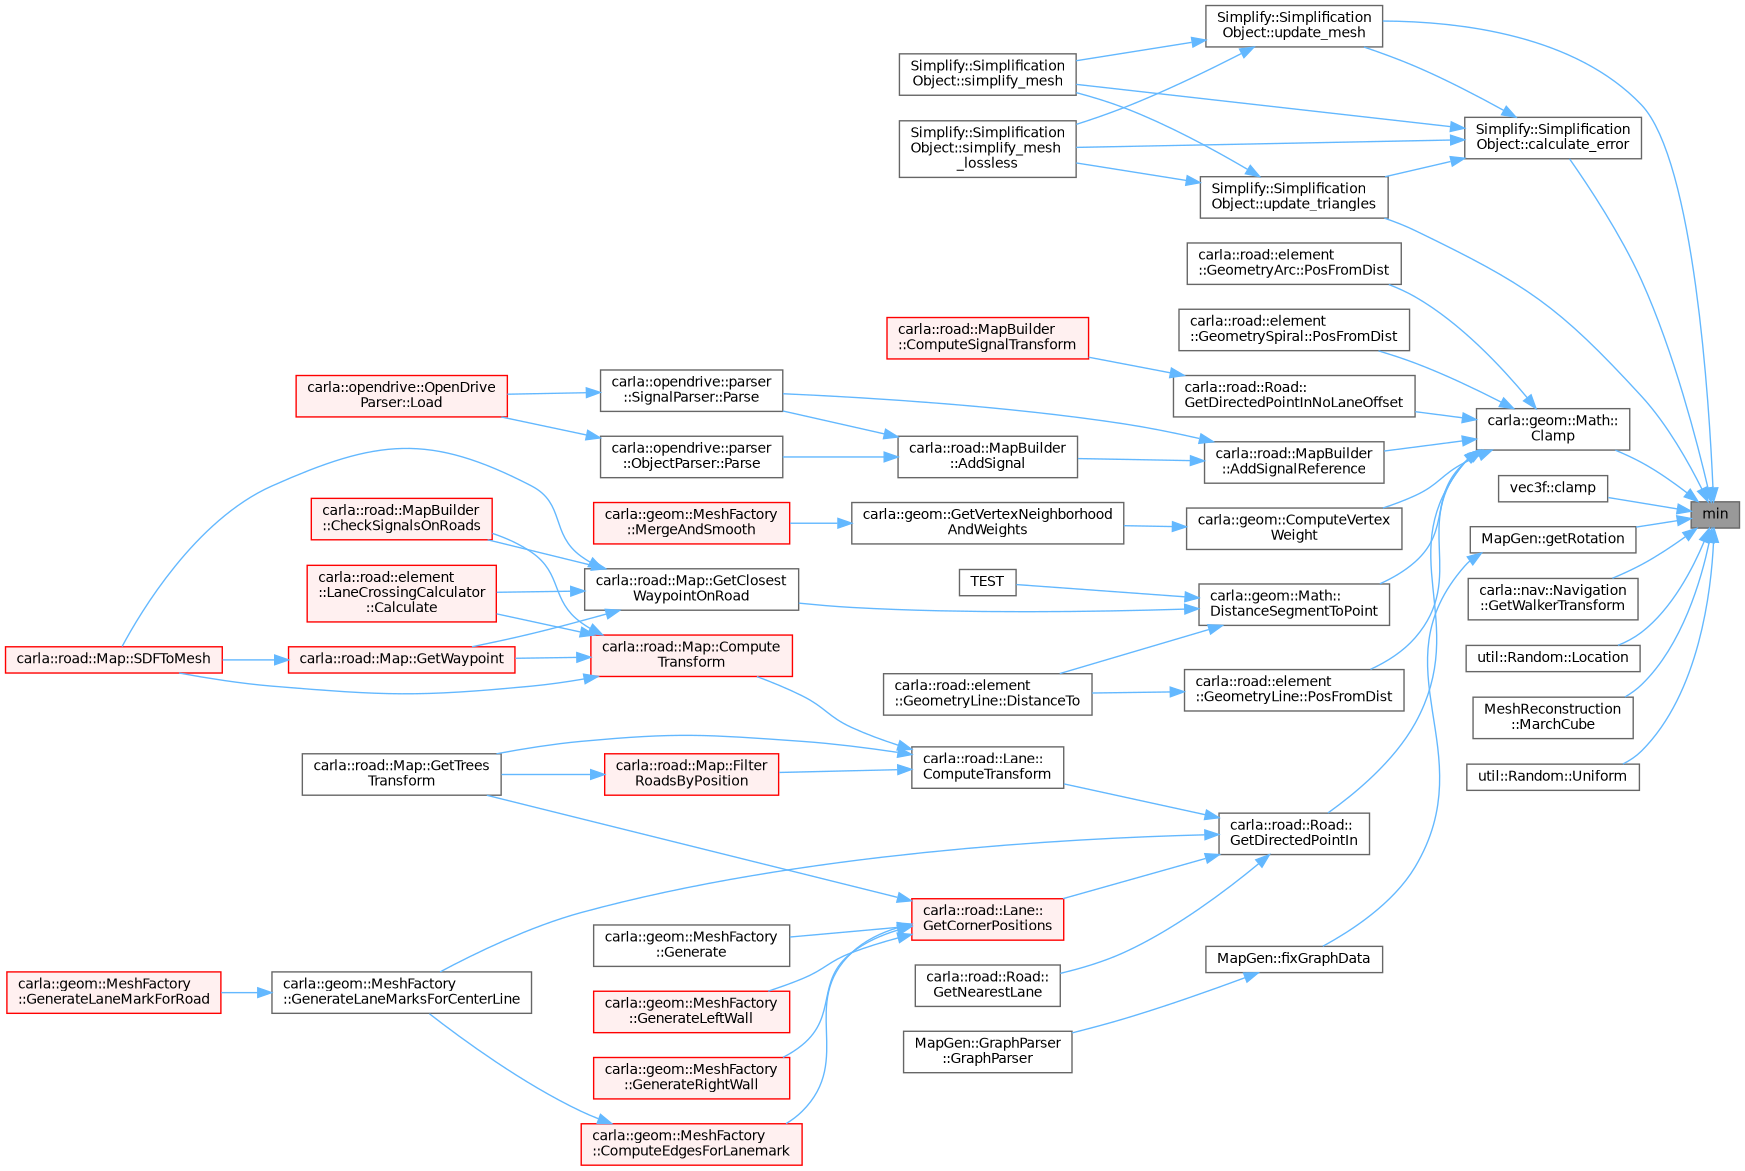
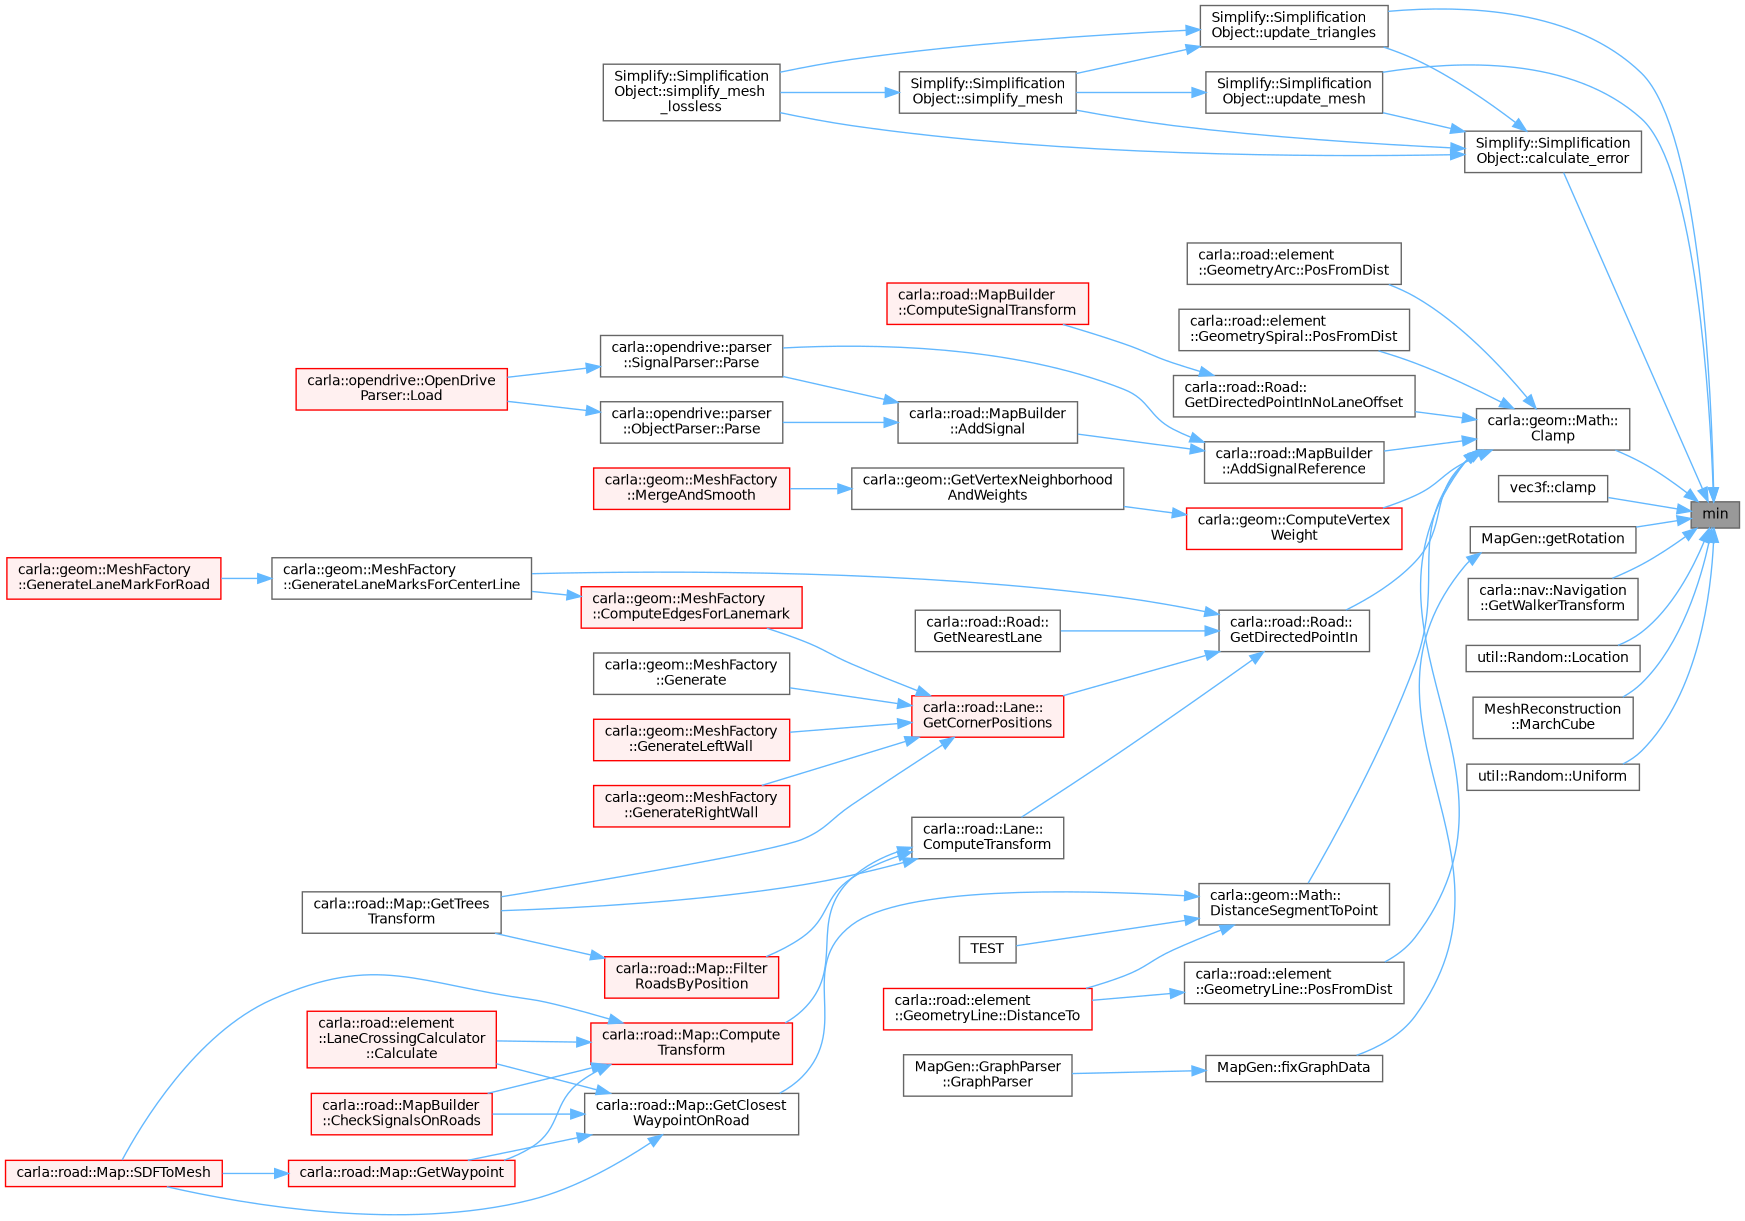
(1173, 87) -> (833, 92)
(1294, 529) -> (1294, 529)
(988, 694) -> (988, 1009)
